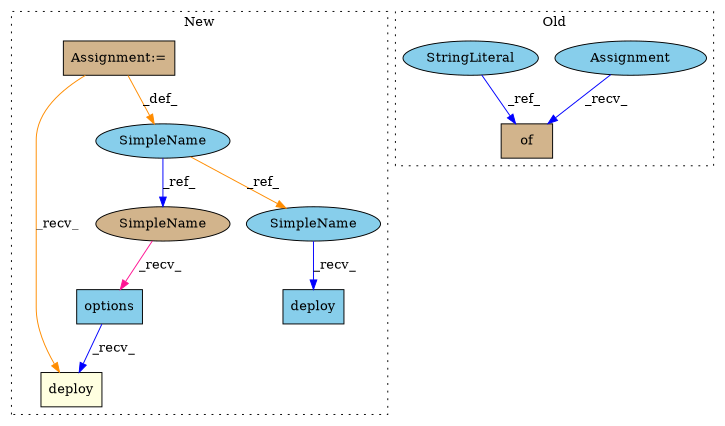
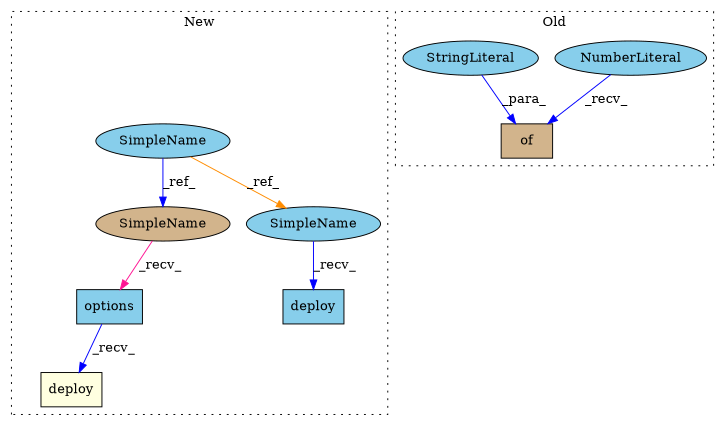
(119, 58) -> none
(631, 58) -> (631, 58)
(524, 100) -> (524, 100)
